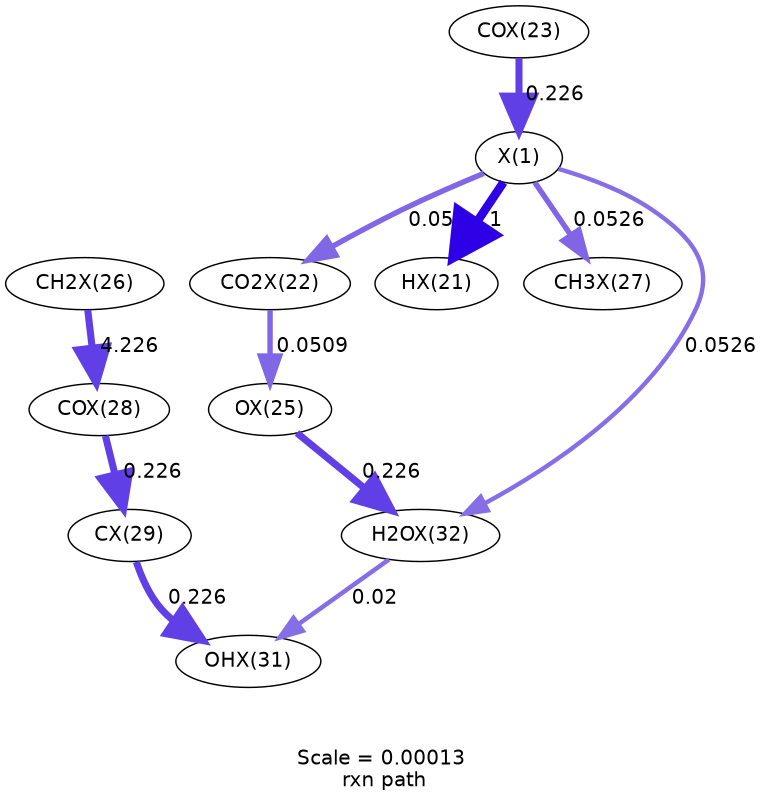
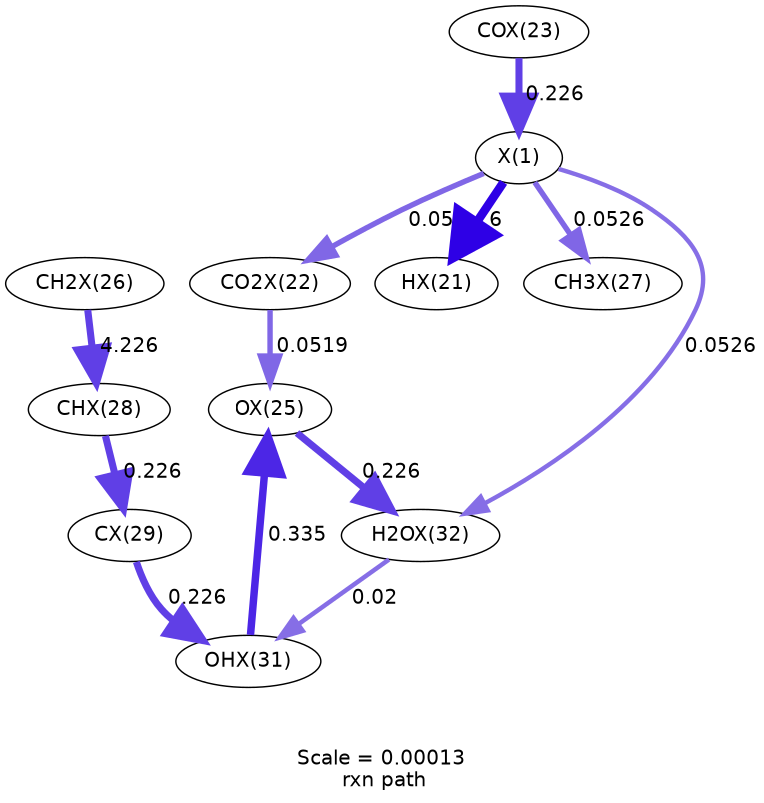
(493, 221) -> (493, 221)
(310, 347) -> (310, 347)
(99, 410) -> (99, 410)
none -> (257, 554)
